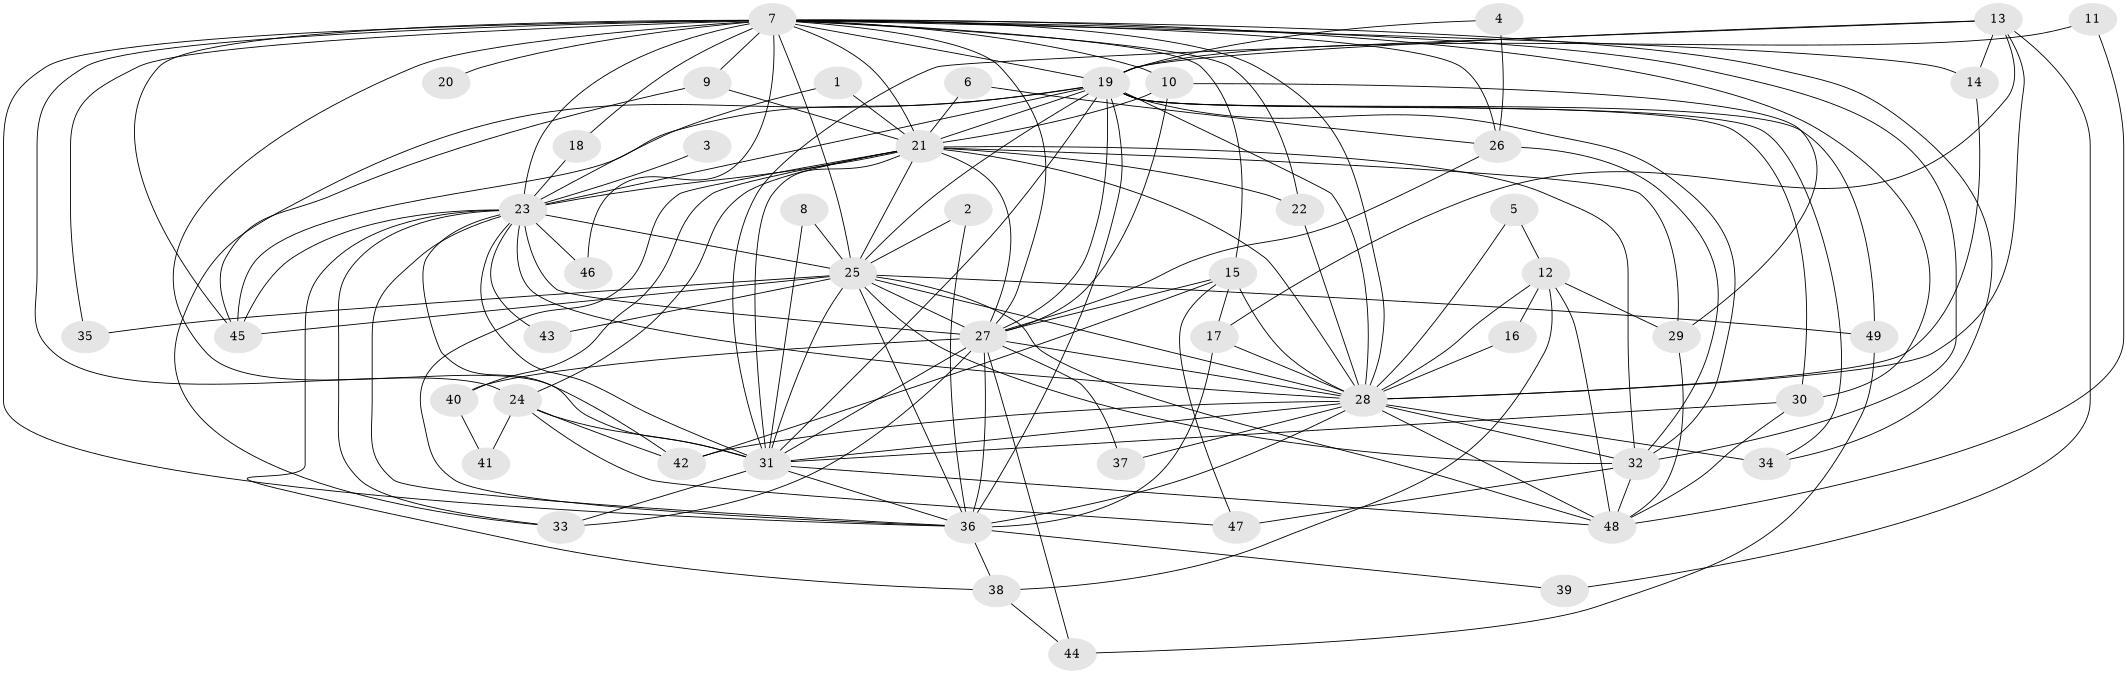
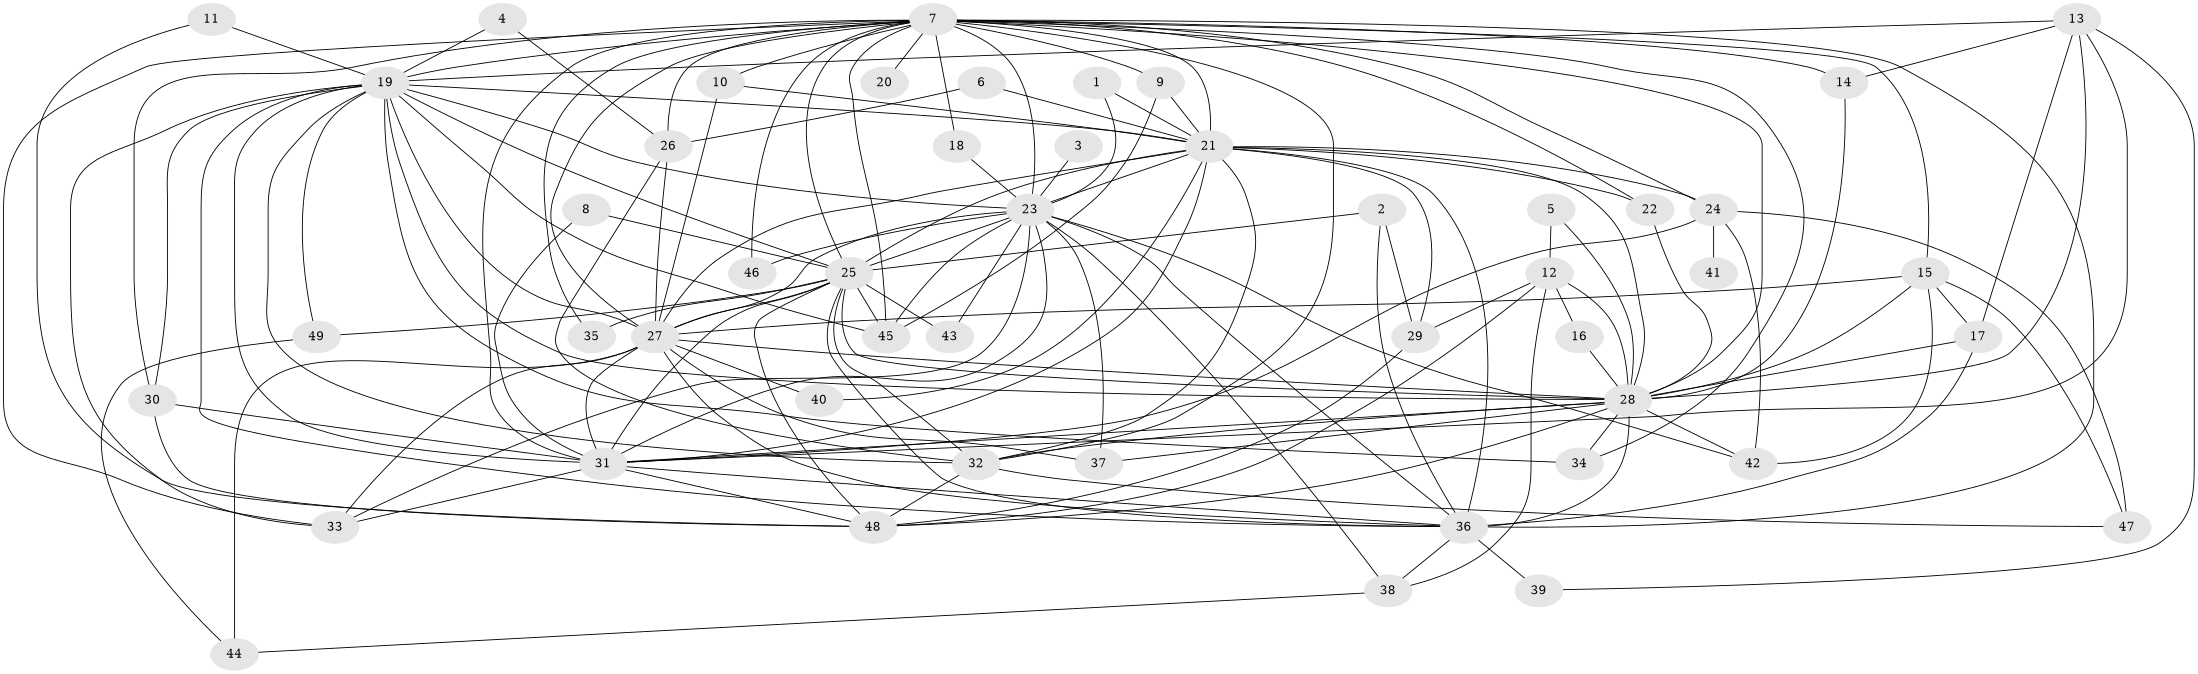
none -> (148, 67)
(1623, 96) -> (1399, 273)
(920, 365) -> (1098, 327)
(470, 432) -> none
